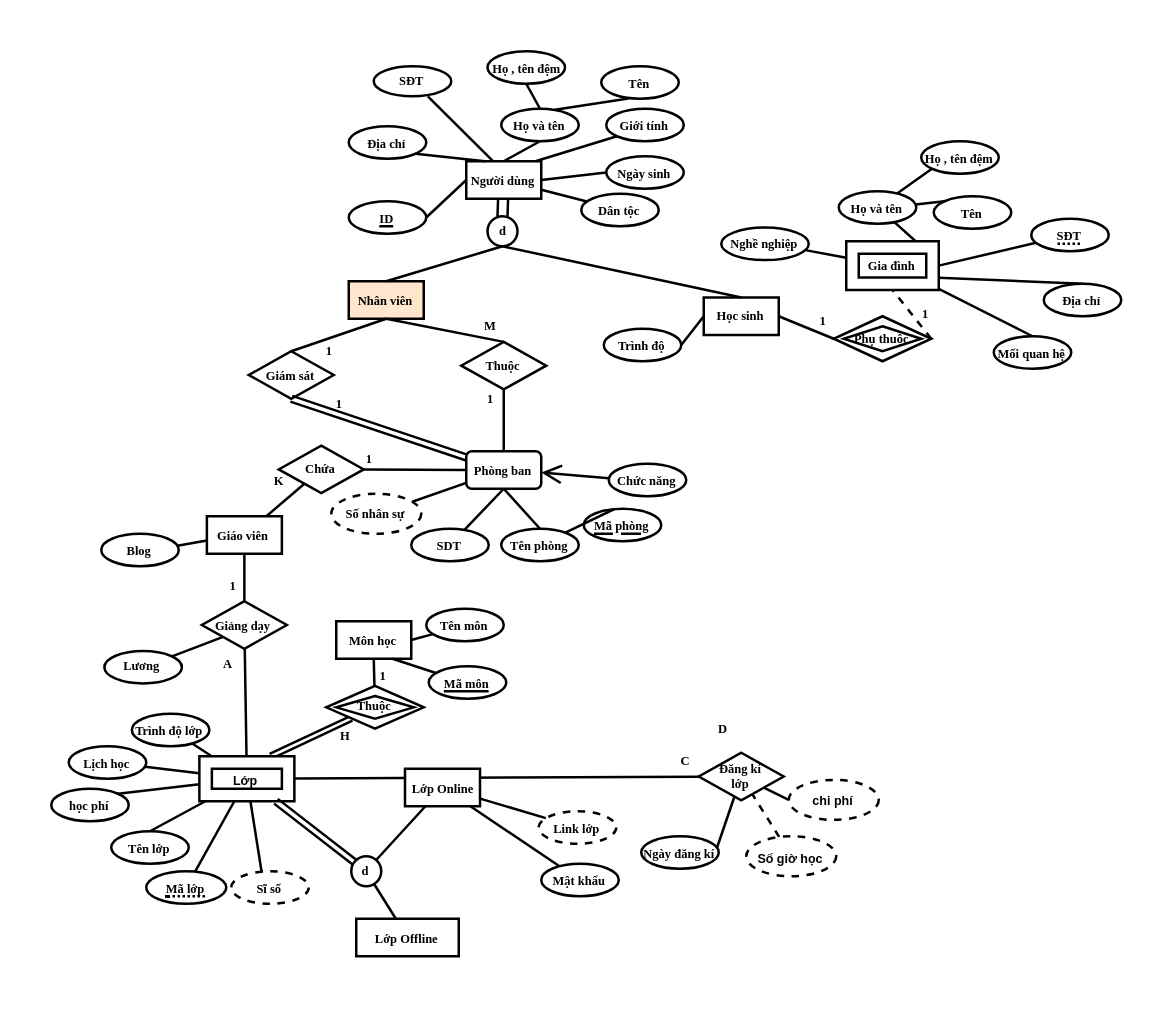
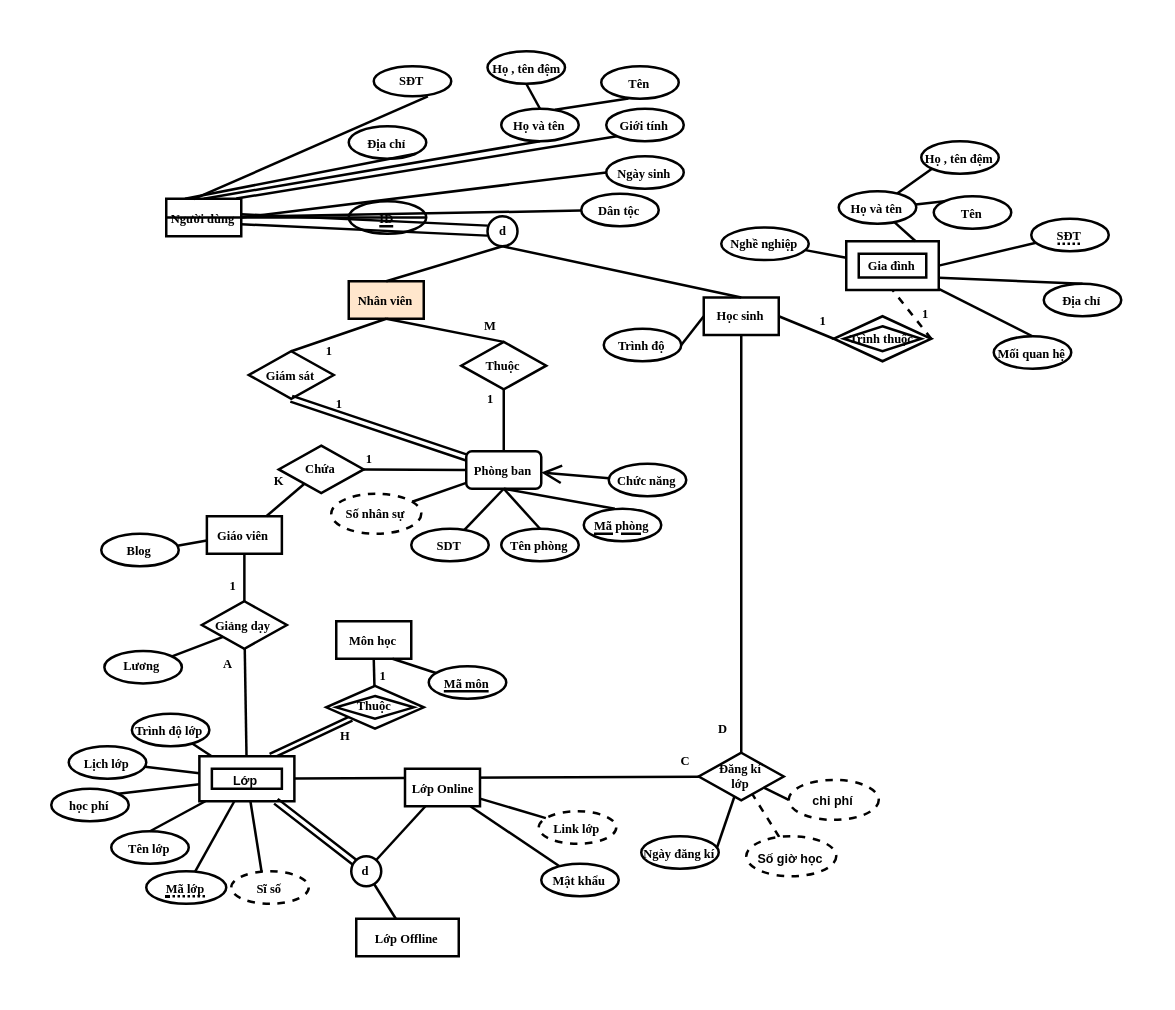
(504, 180) -> (204, 218)
(883, 339) -> (883, 339)
(591, 521) -> (563, 499)
none -> (741, 543)
(465, 625) -> none
(422, 637) -> none
(108, 764) -> (108, 764)
